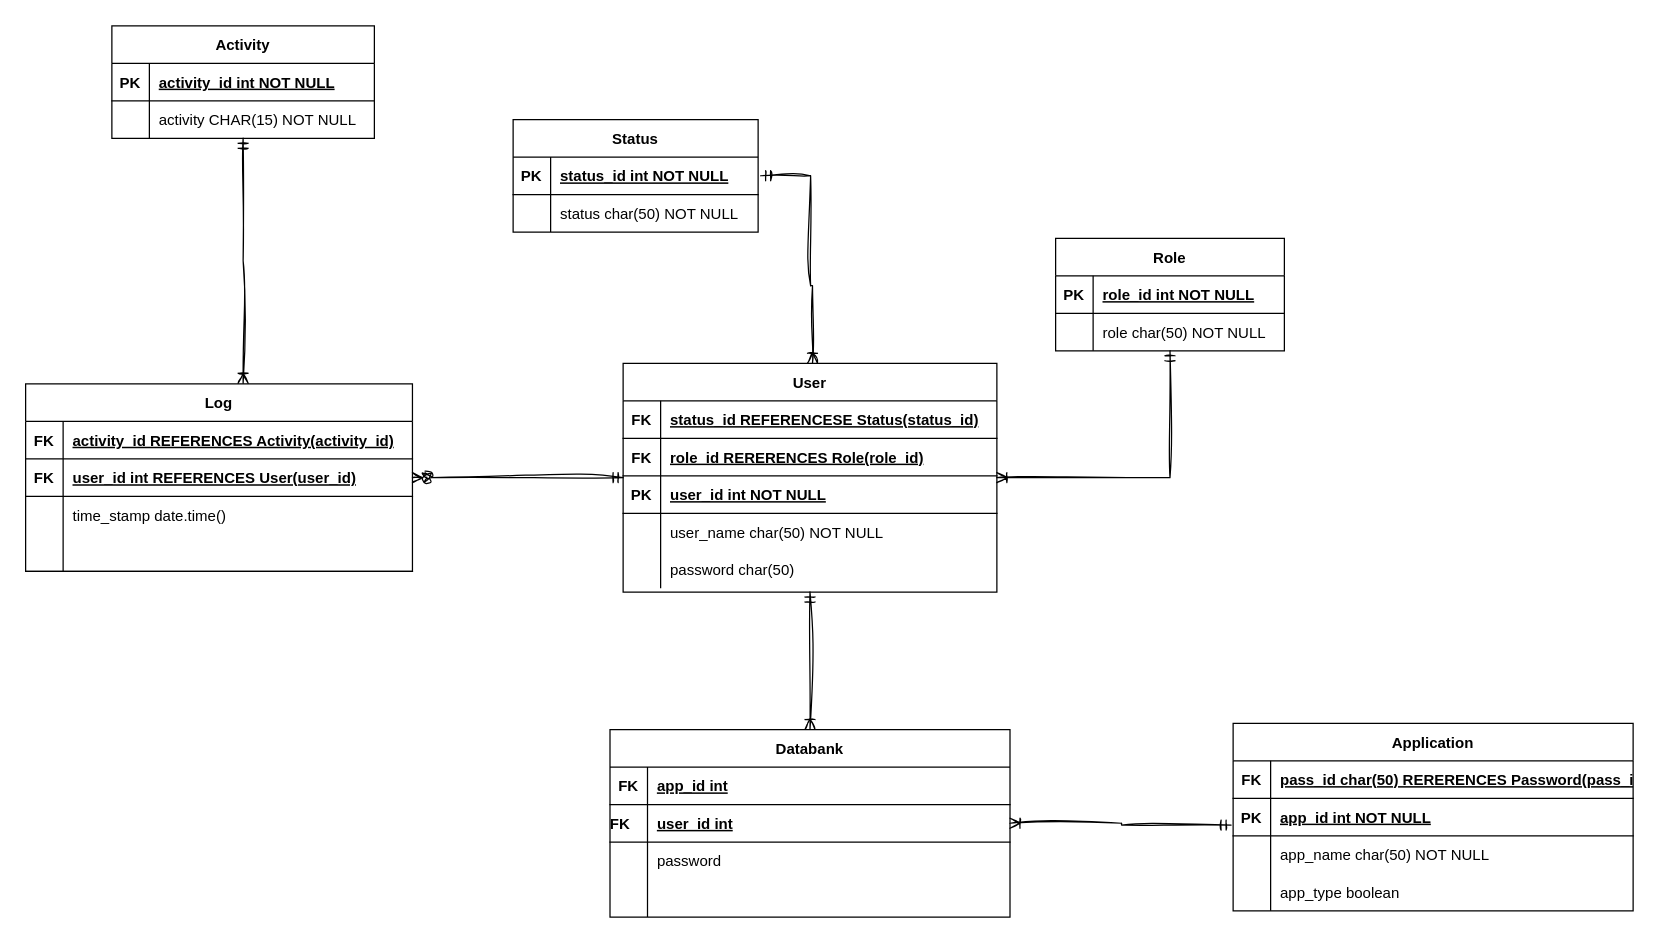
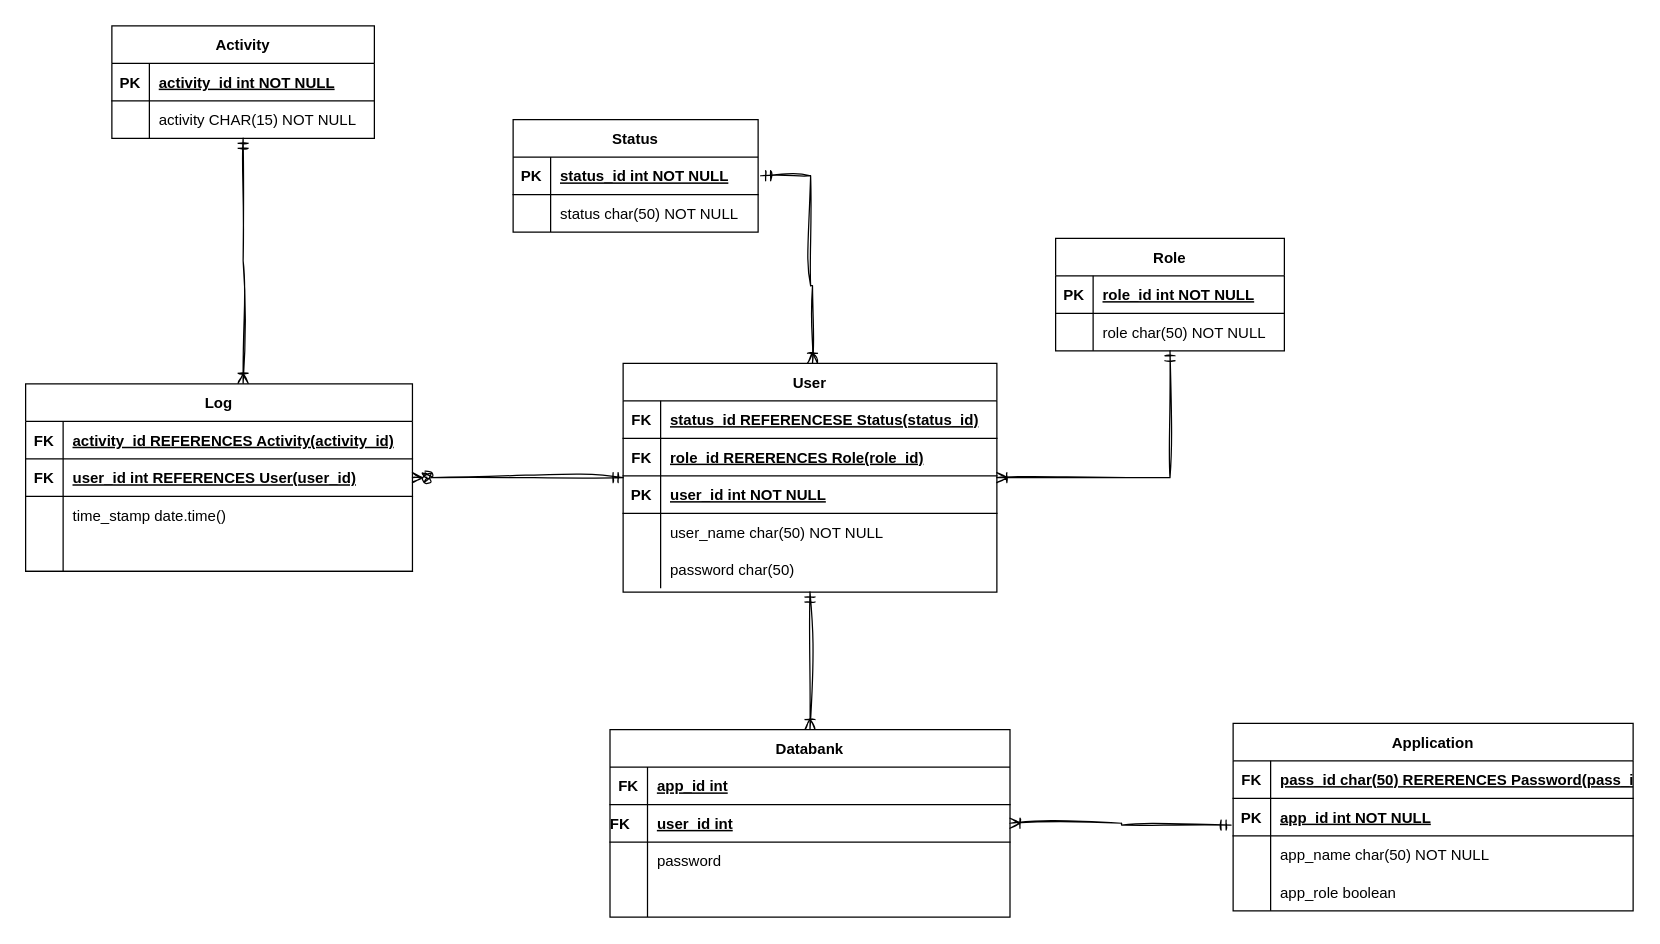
(1343, 893) -> (1341, 893)
